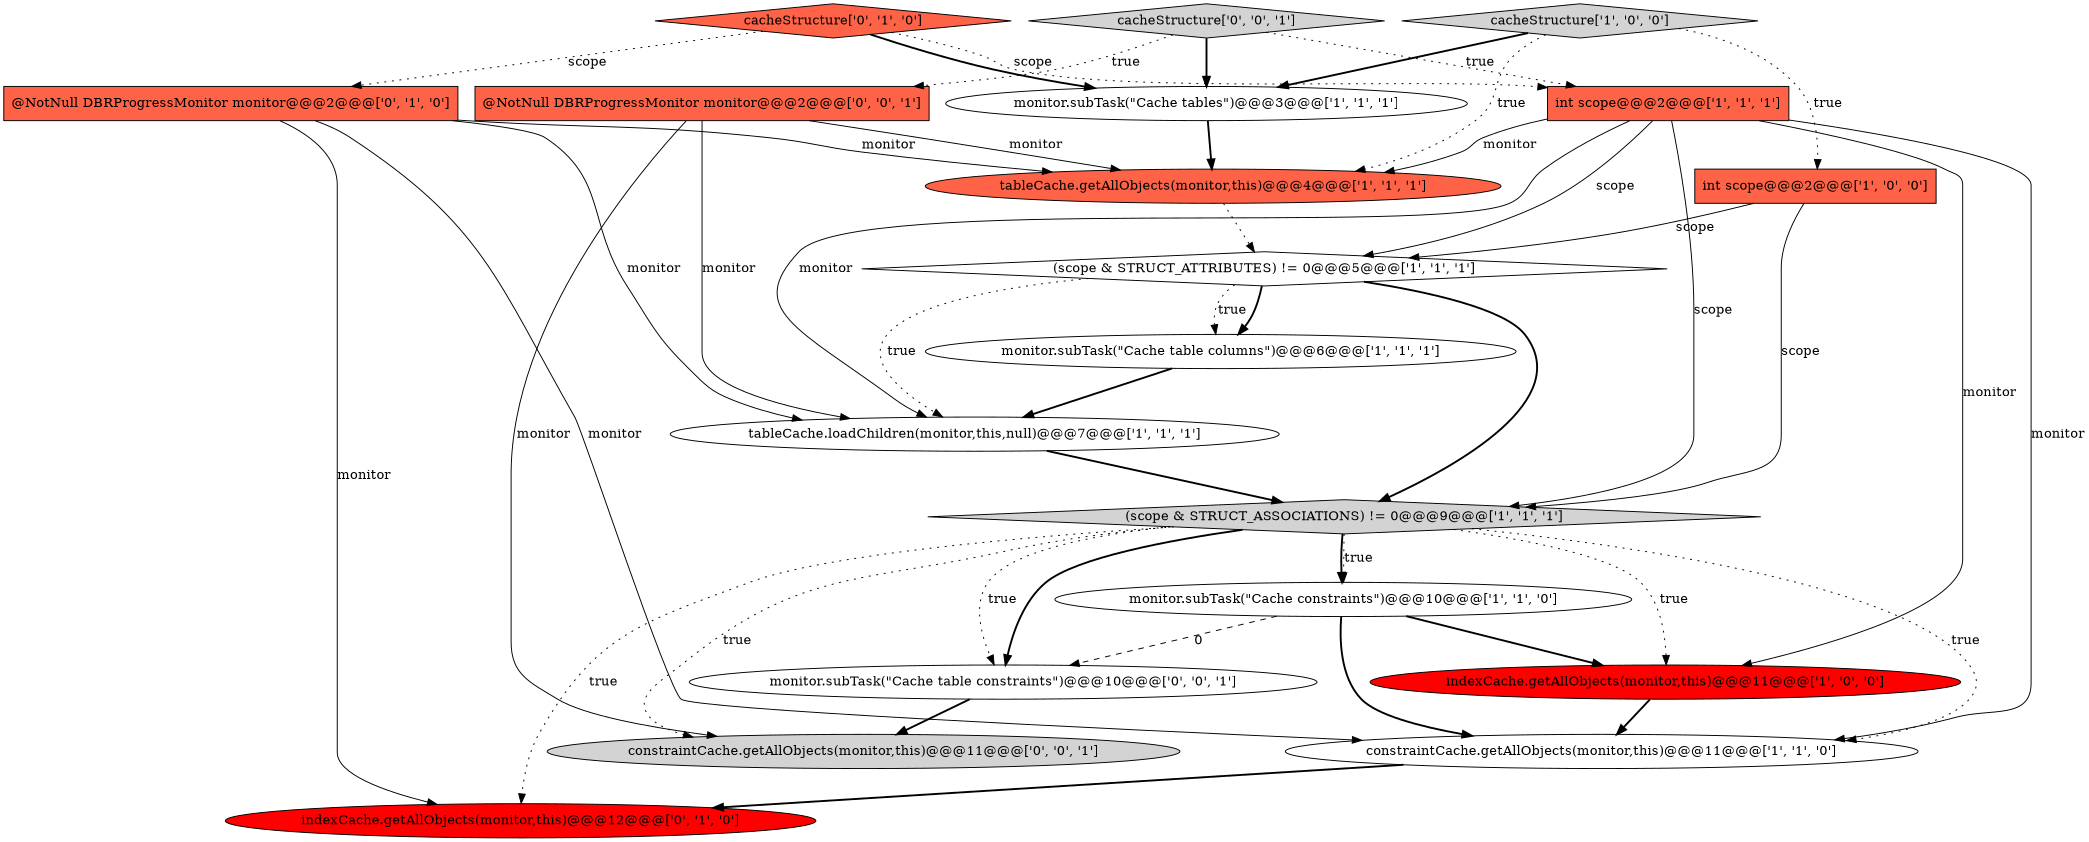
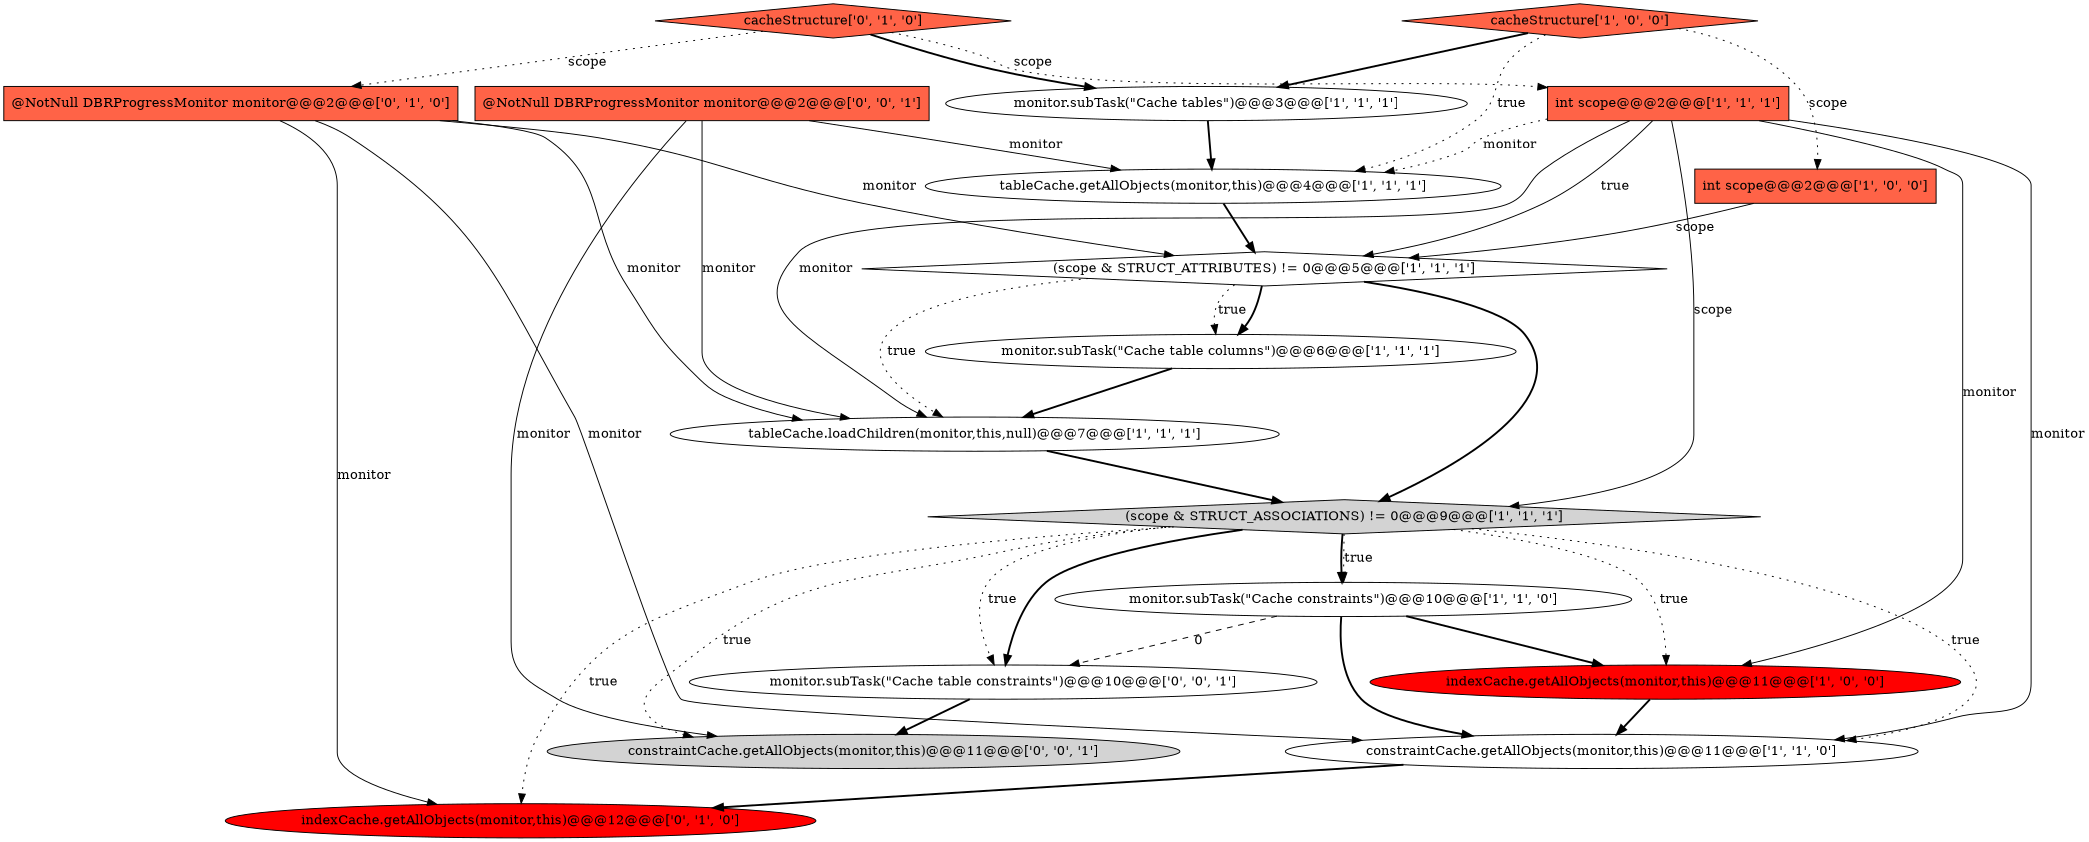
(1206, 21) -> none
(1580, 21) -> (1580, 21)
(1828, 104) -> (1828, 104)
(751, 136) -> (801, 189)
(1471, 146) -> (1471, 146)
(1213, 186) -> (1213, 186)
(1615, 186) -> (1615, 186)
(1236, 224) -> (1236, 224)
(1778, 451) -> none
